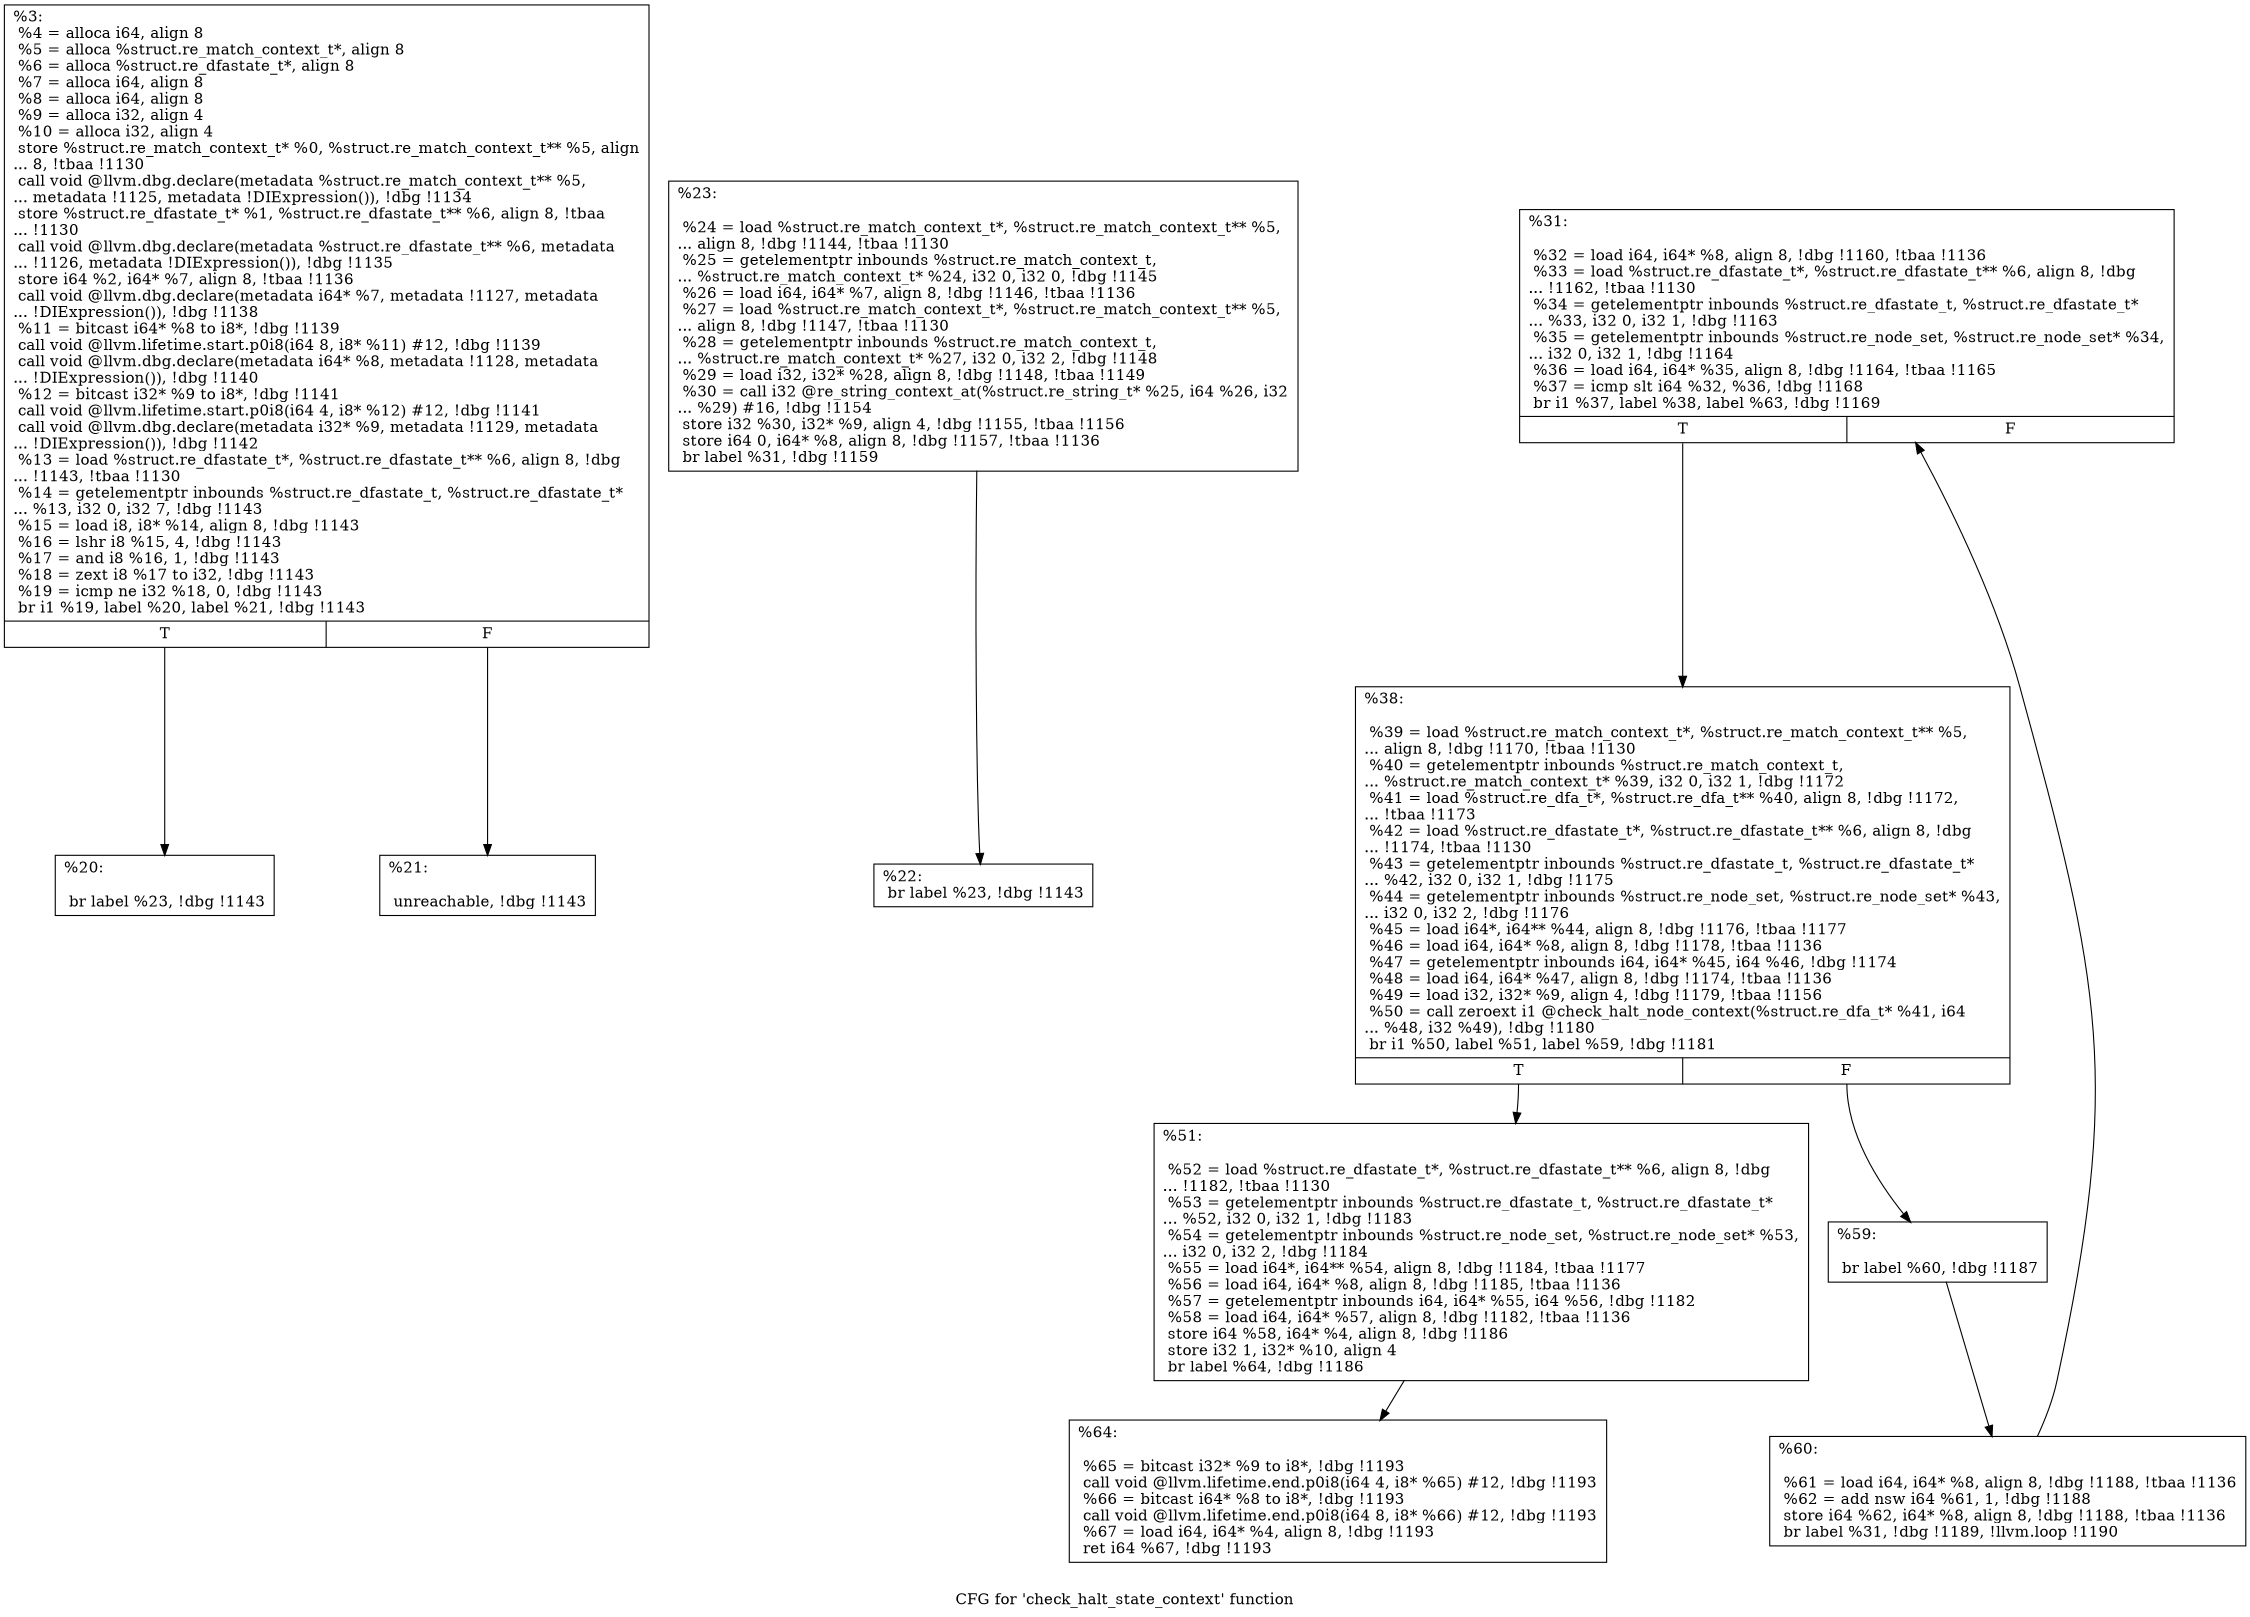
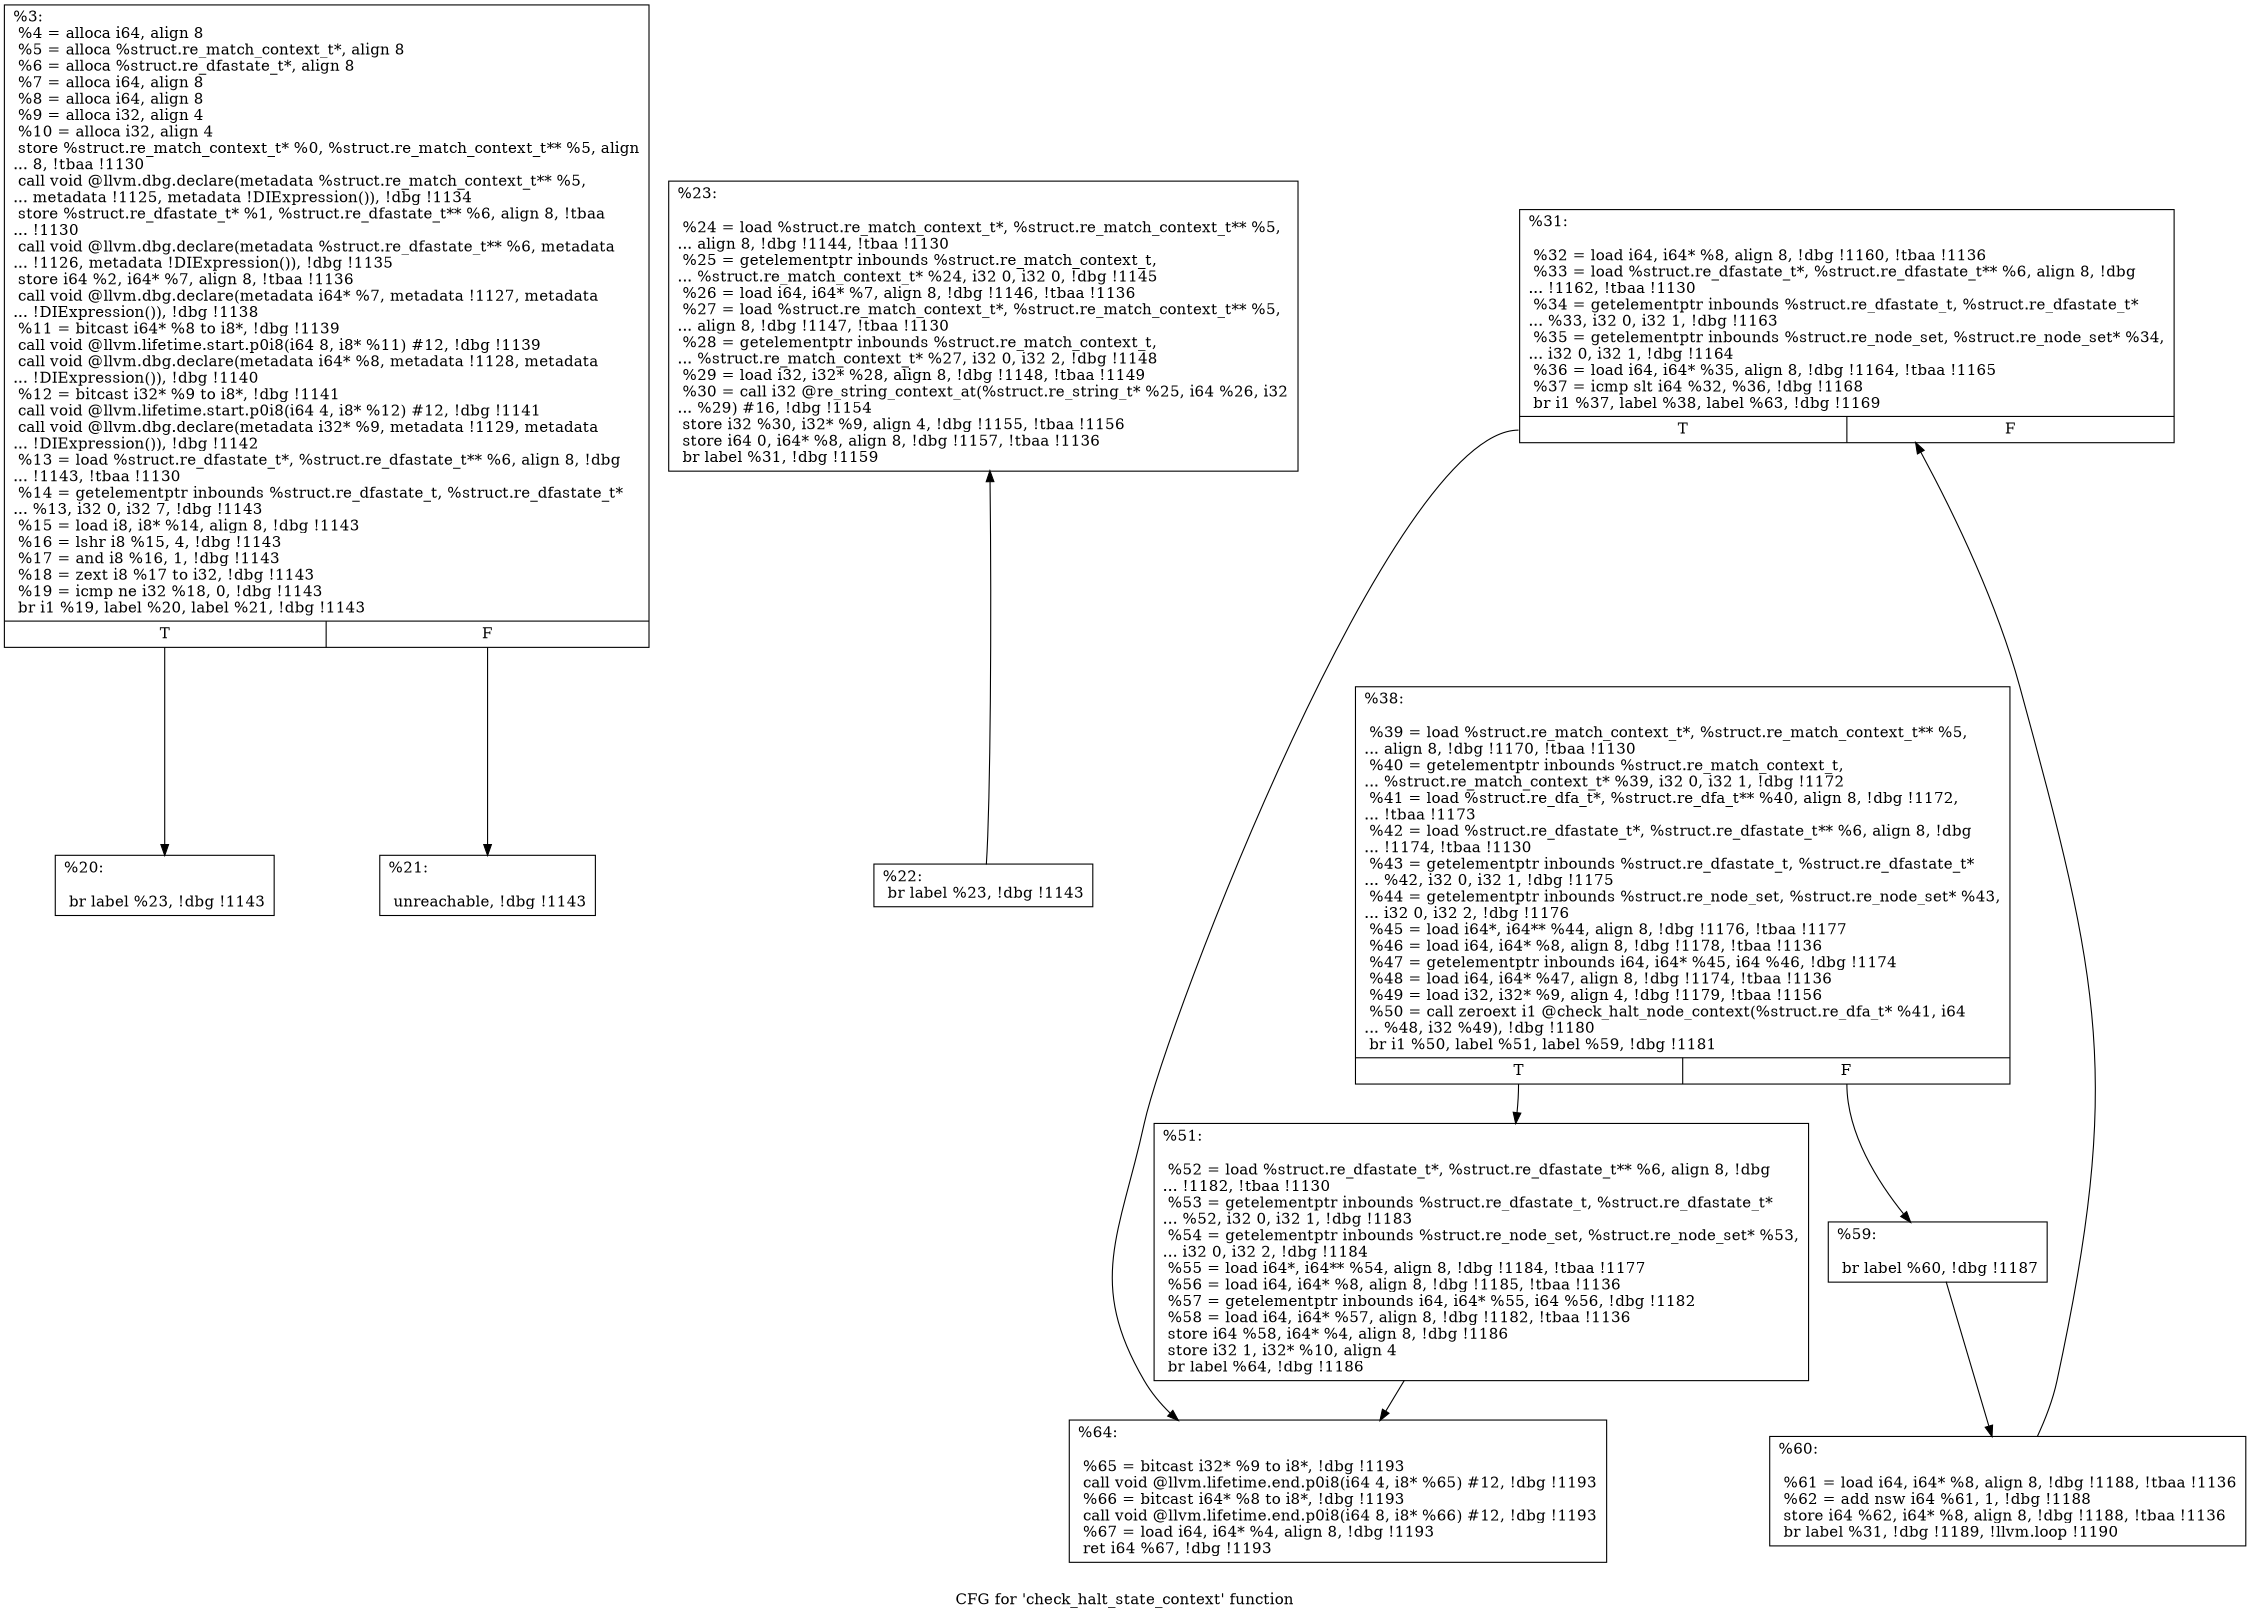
(1683, 560) -> (1227, 890)
(976, 662) -> (991, 673)
